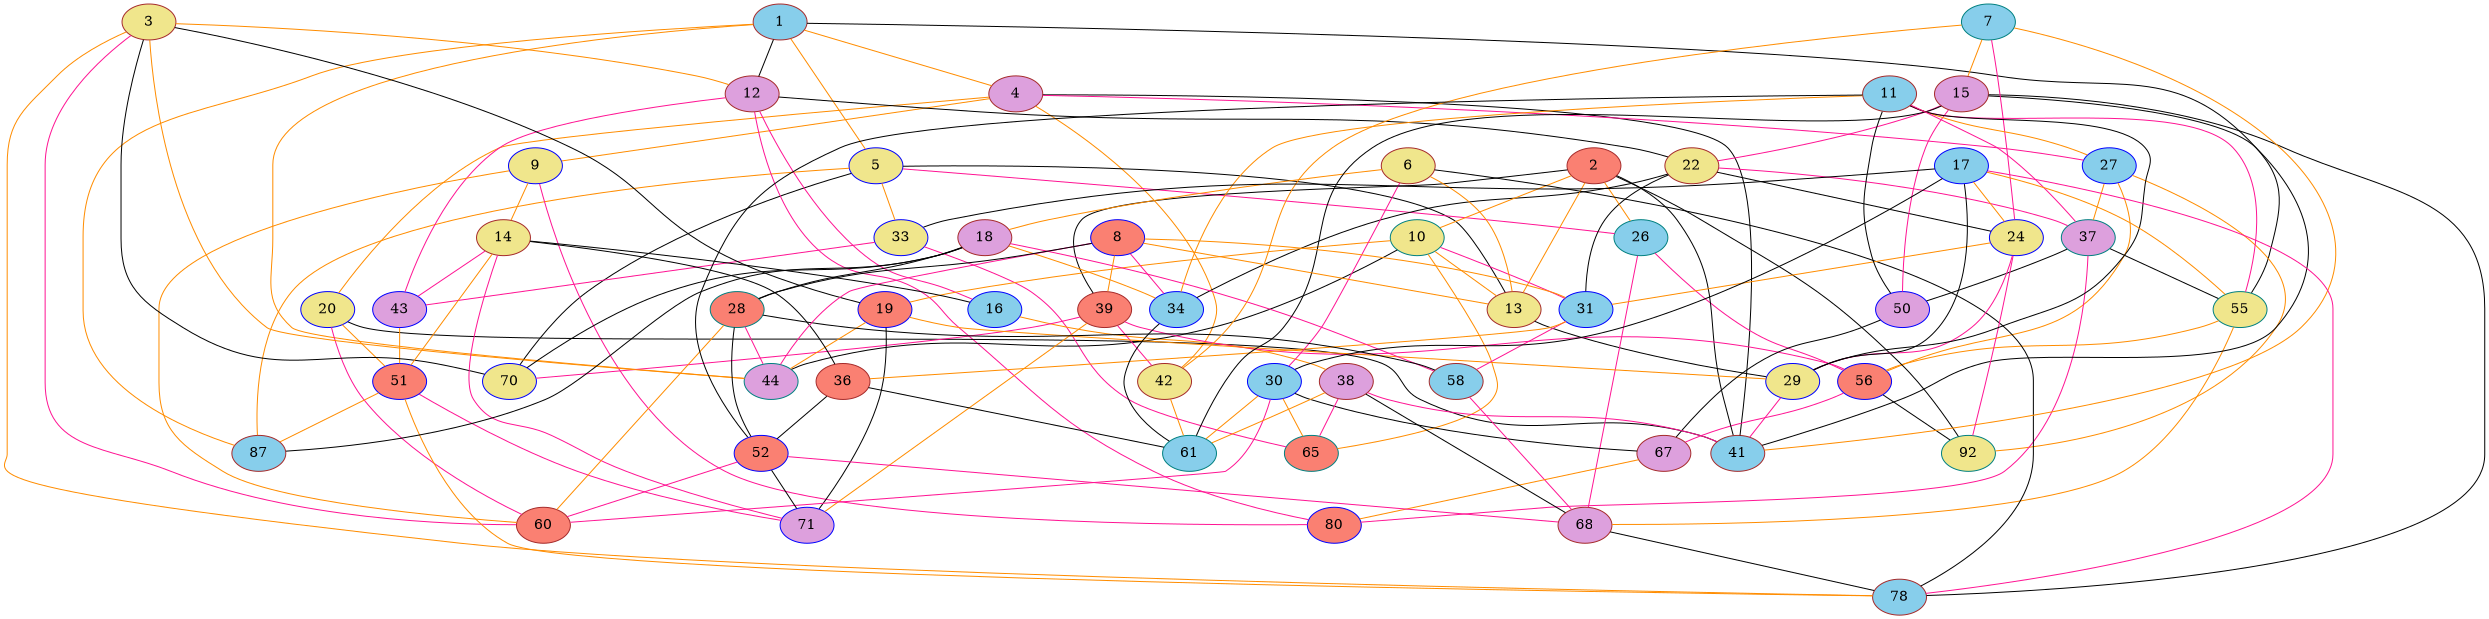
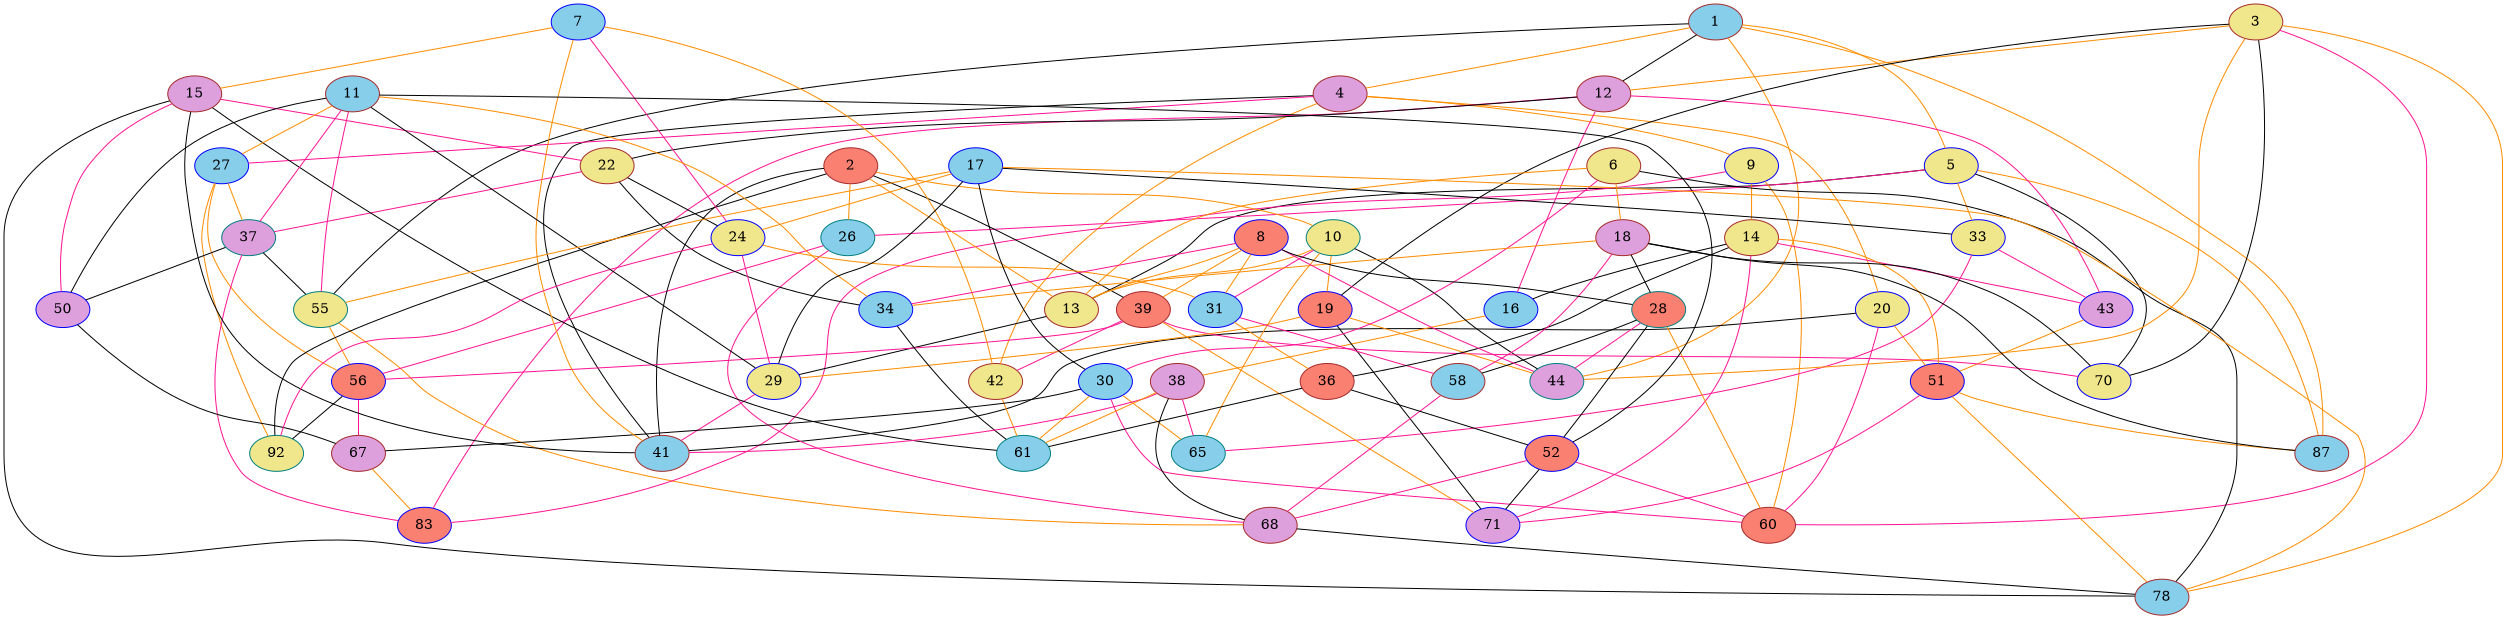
(1988, 22) -> (578, 22)
(1606, 218) -> none
(2333, 412) -> (1883, 204)
(1311, 453) -> (1198, 453)
(1334, 525) -> (424, 525)
